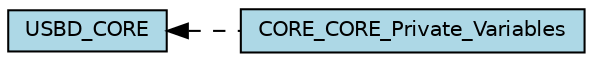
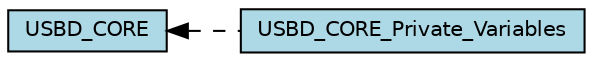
(413, 31) -> (413, 31)
